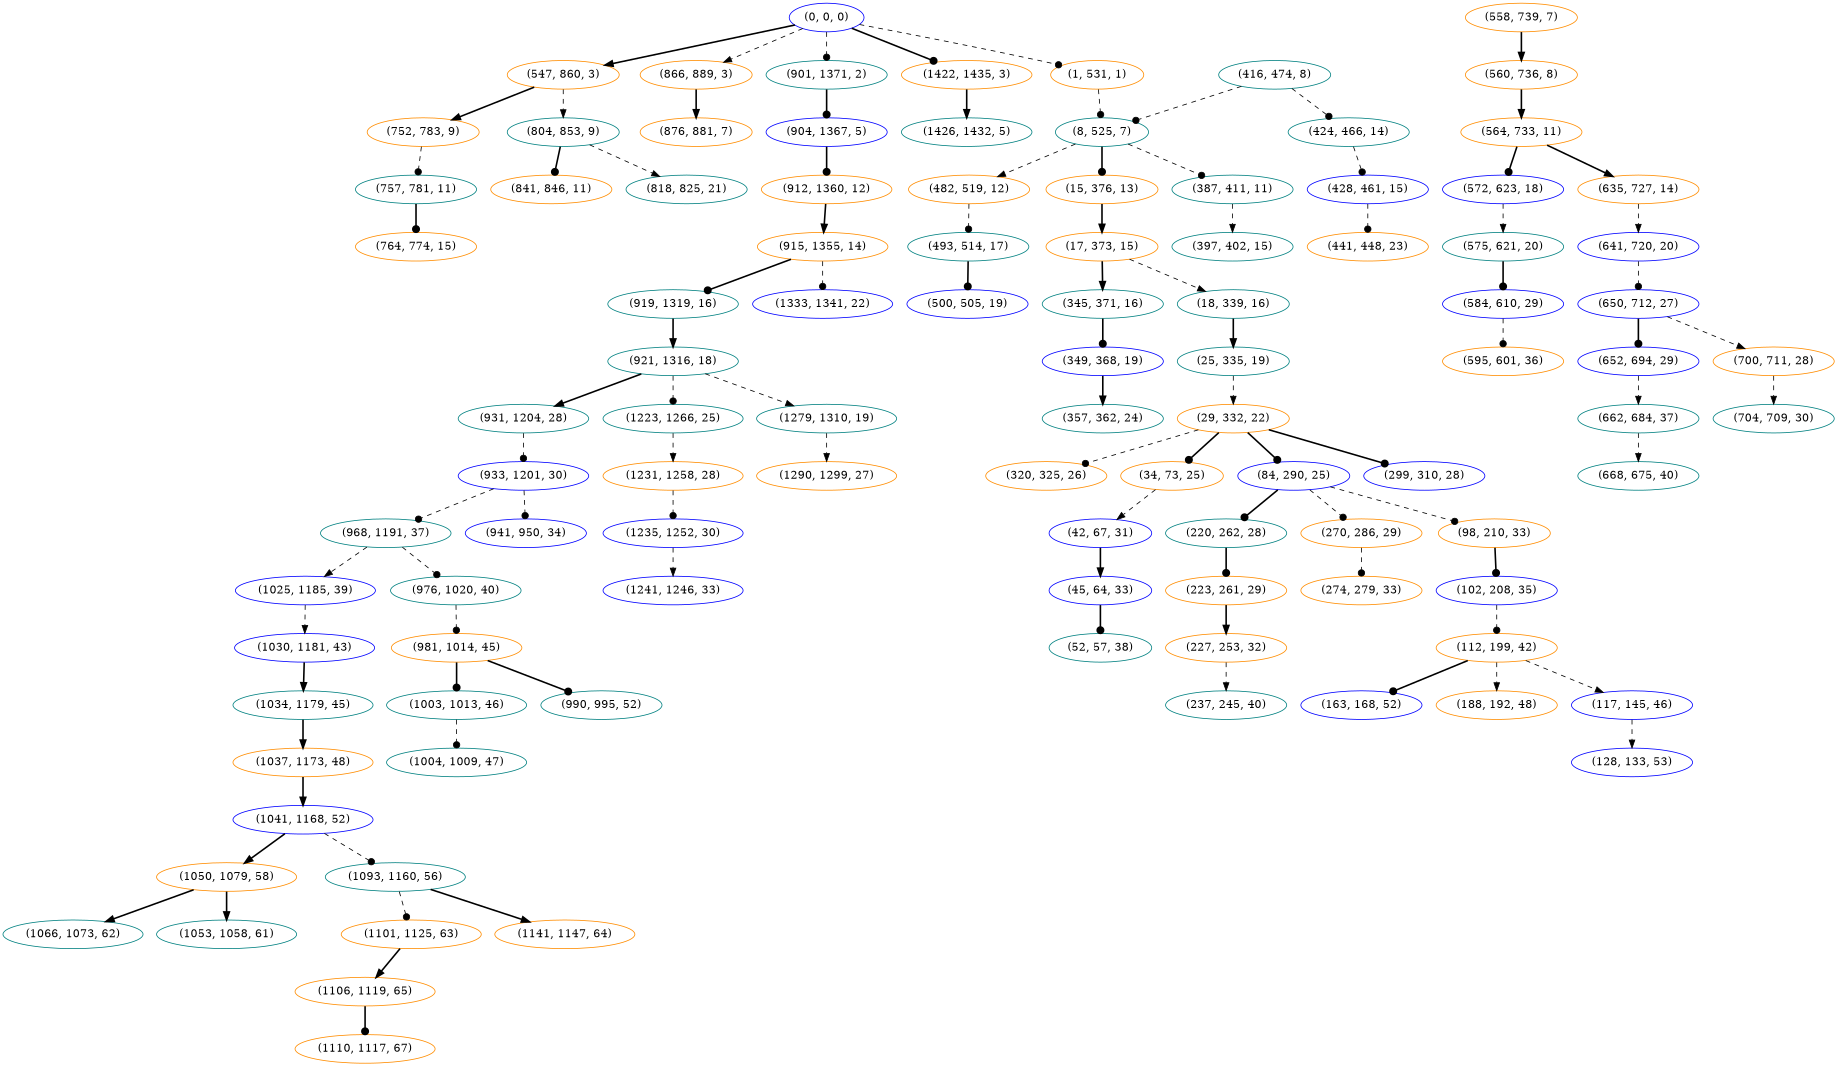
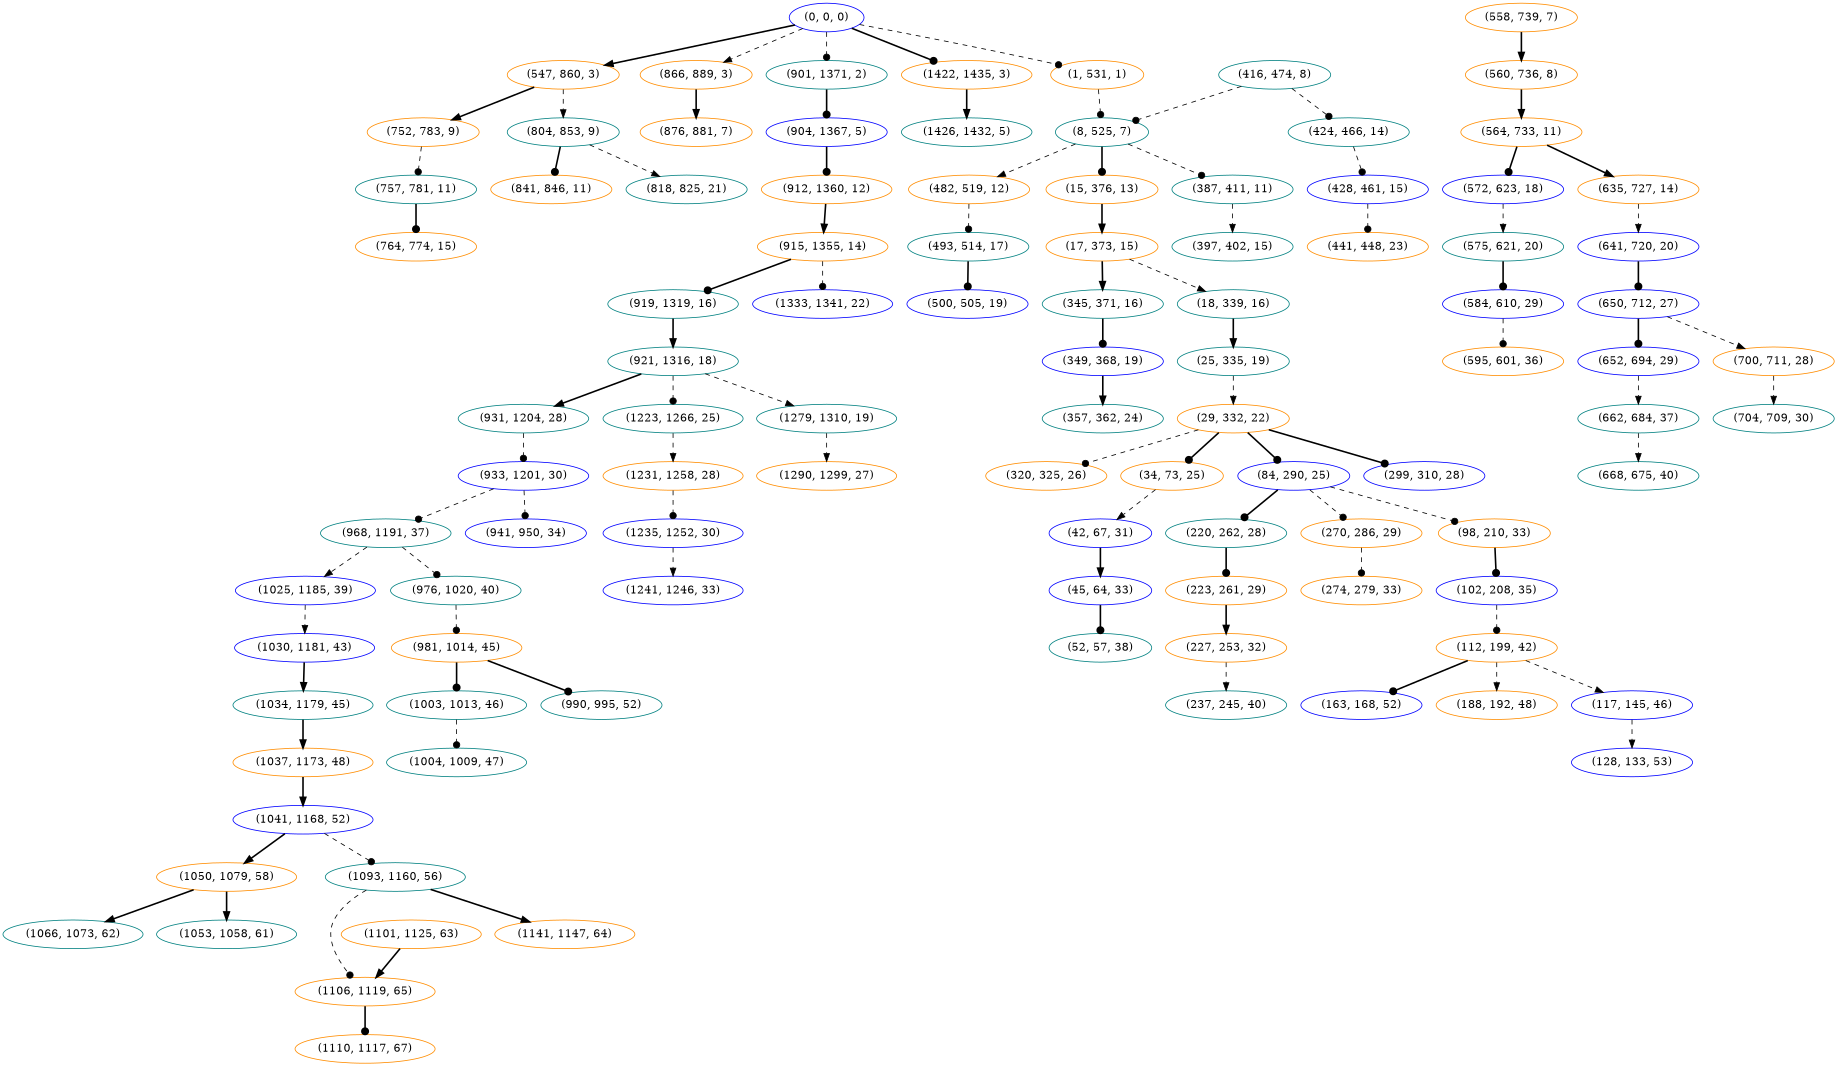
(1638, 272) -> (1638, 272)
(402, 903) -> (332, 926)
